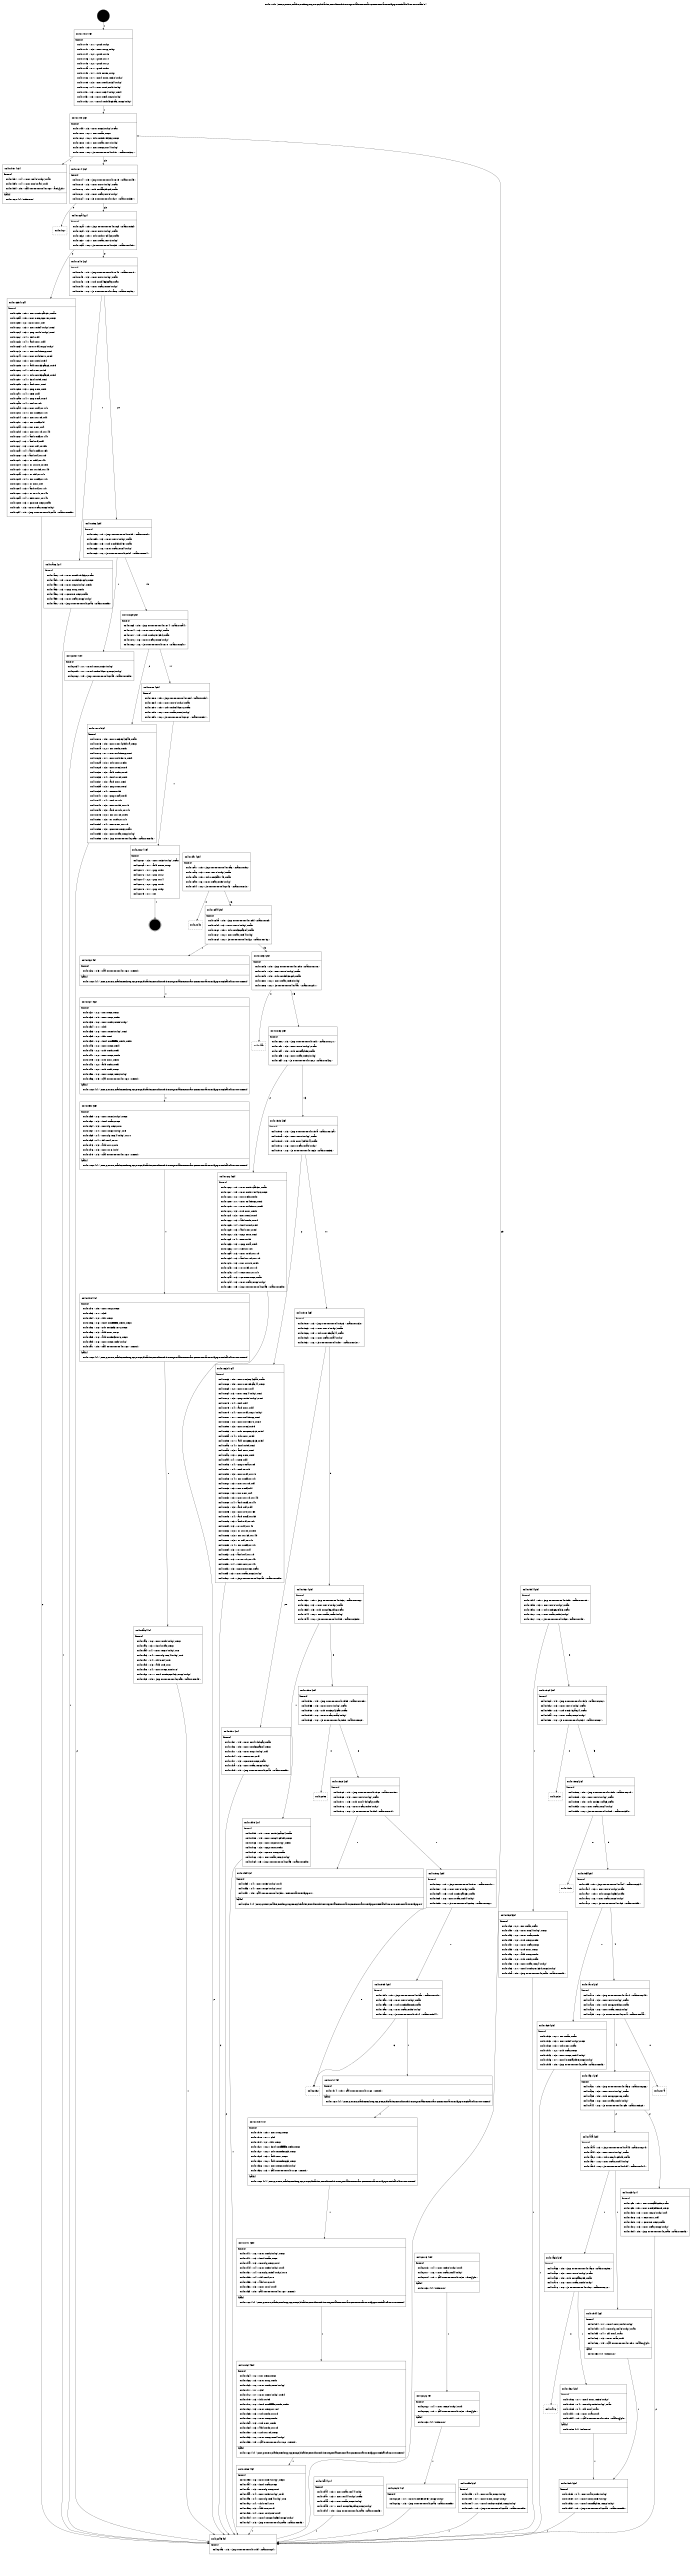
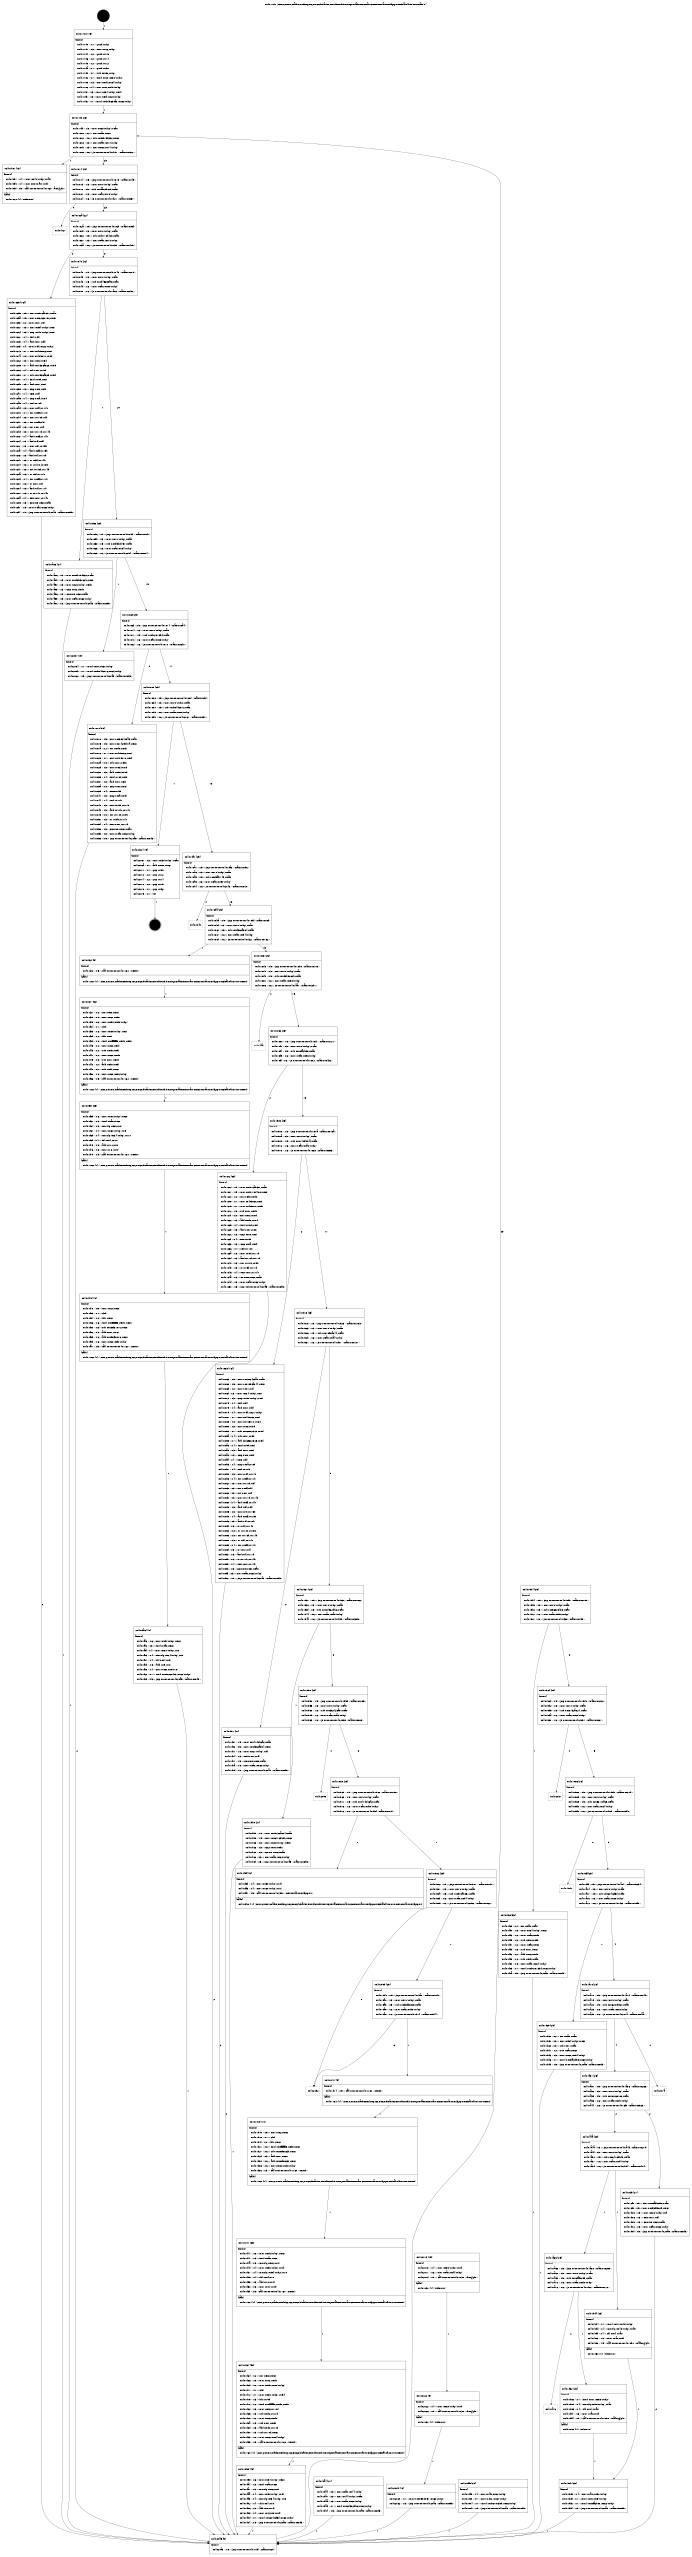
none -> (196, 786)
(286, 1604) -> (286, 1604)
